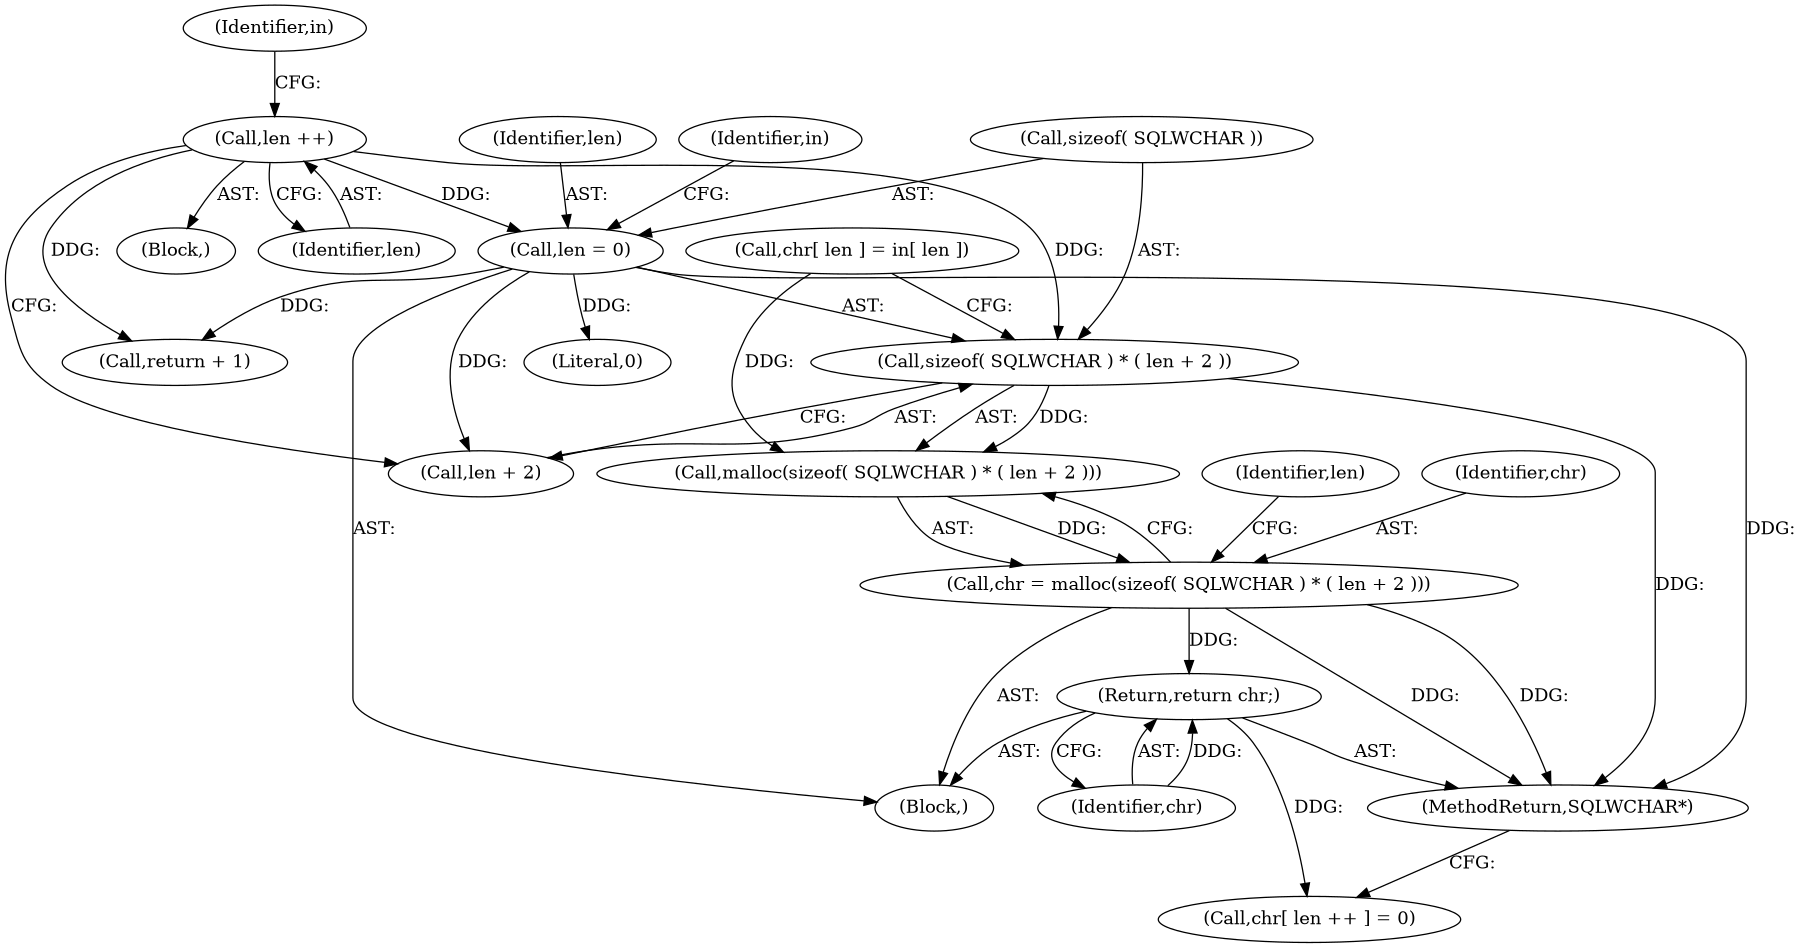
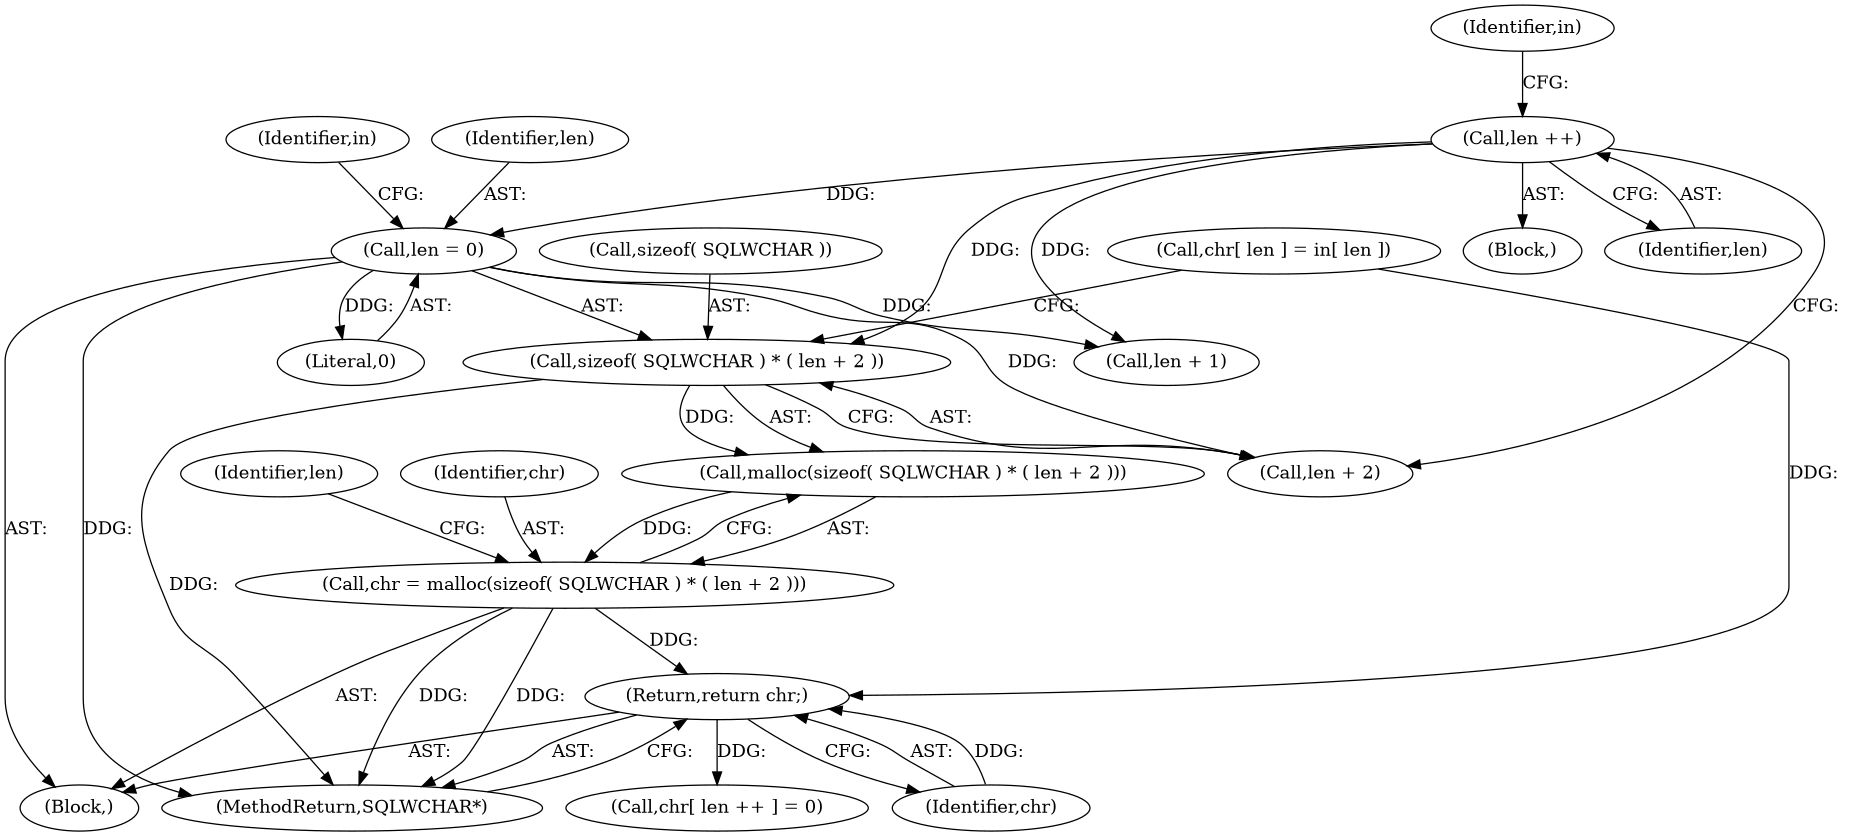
(847, 195) -> (400, 316)
(739, 353) -> (1658, 647)
(175, 362) -> (1167, 362)
(1439, 861) -> (585, 769)
